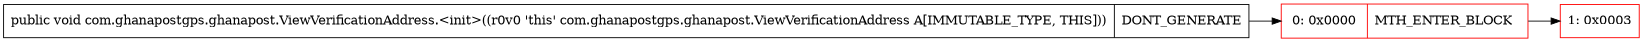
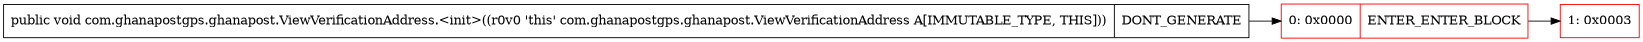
(1444, 21) -> (1444, 21)
